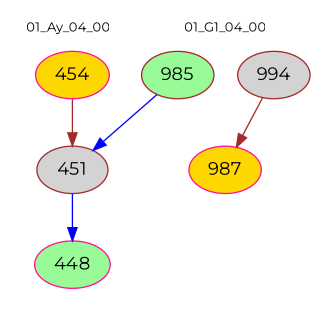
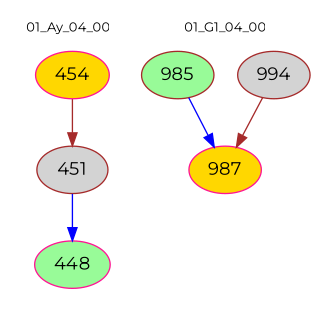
(141, 109) -> (198, 117)
